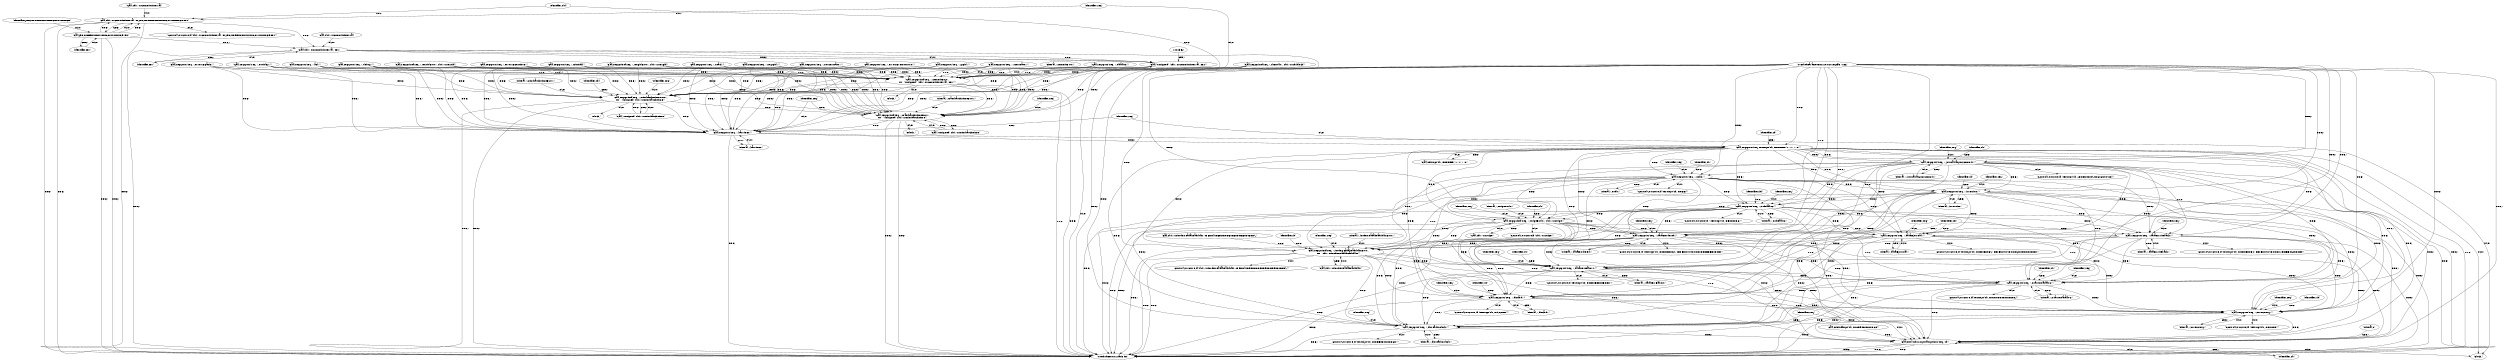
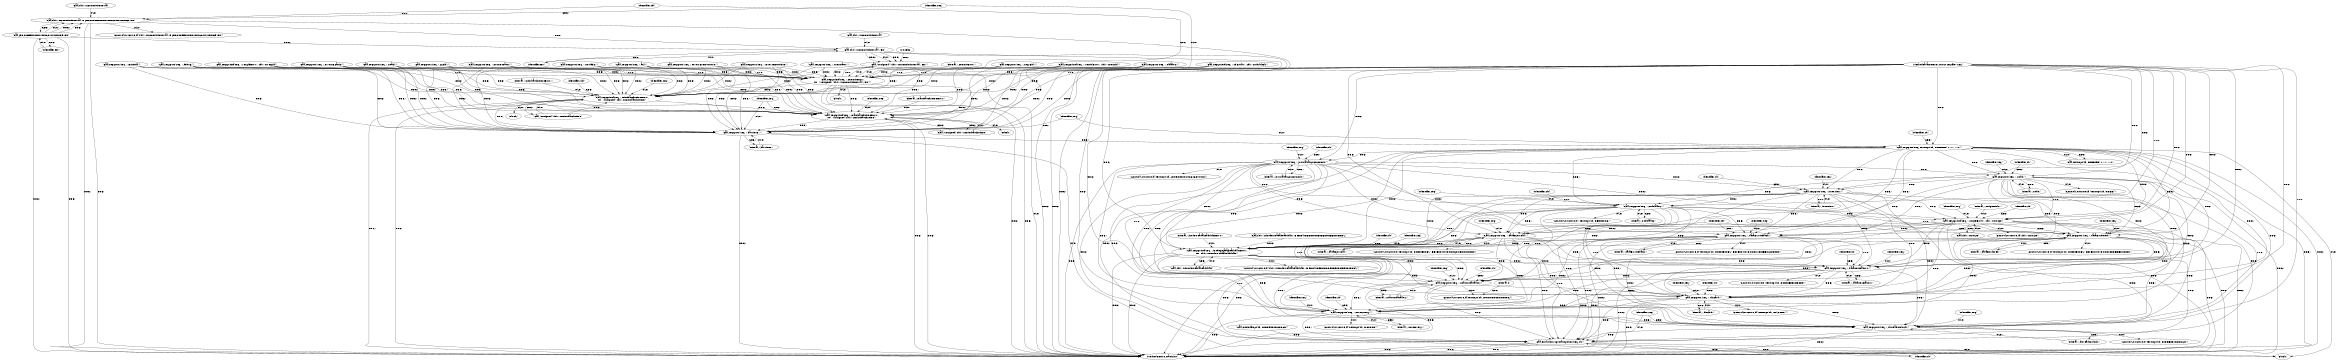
(42, 20) -> none
(2496, 131) -> none
(2164, 341) -> (1492, 290)
